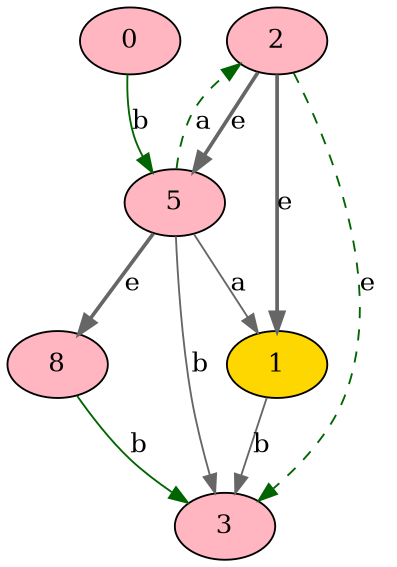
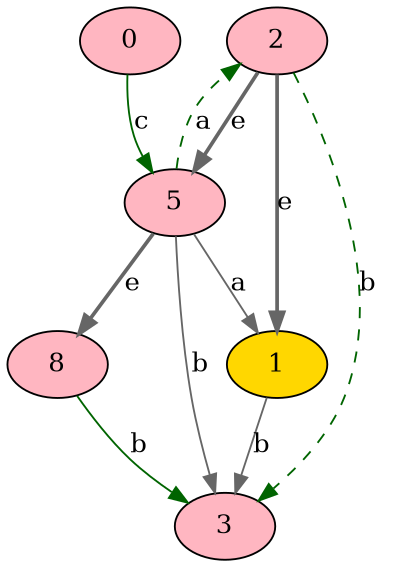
(141, 122) -> (141, 122)
(368, 284) -> (368, 284)
